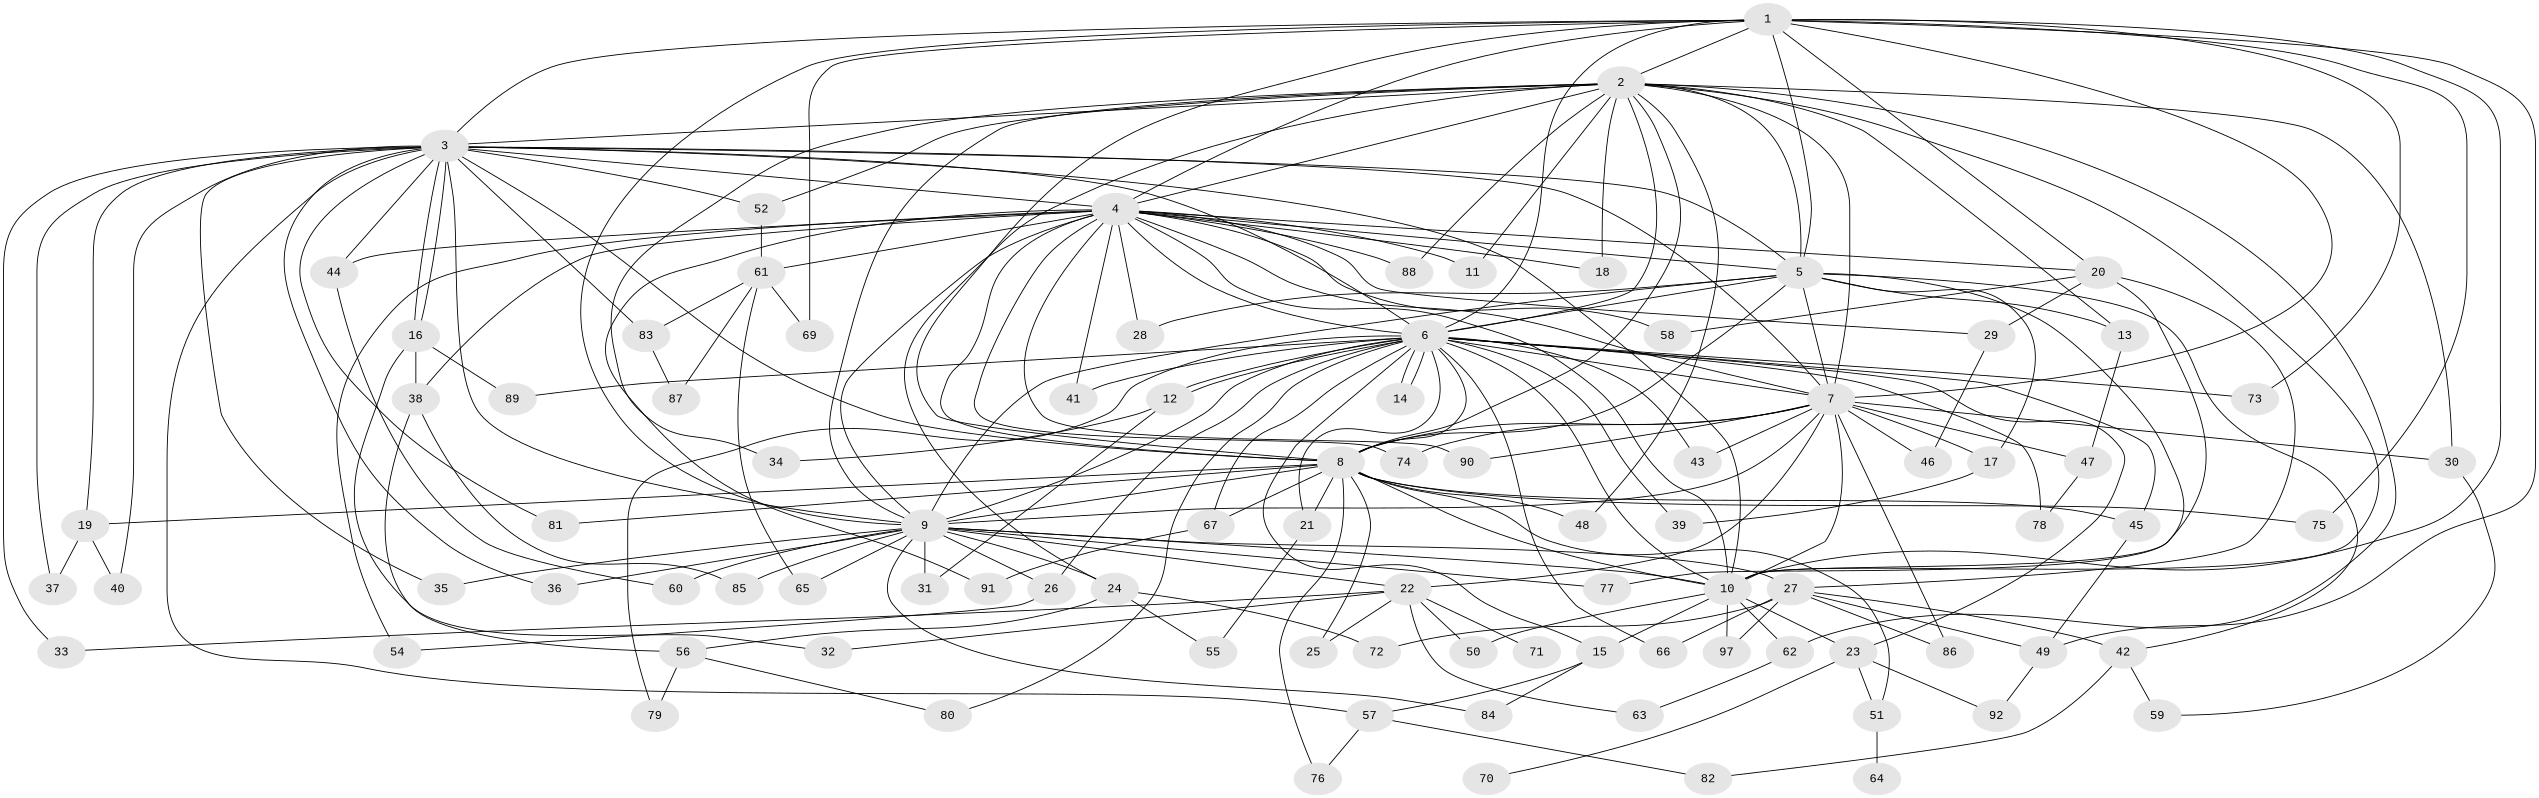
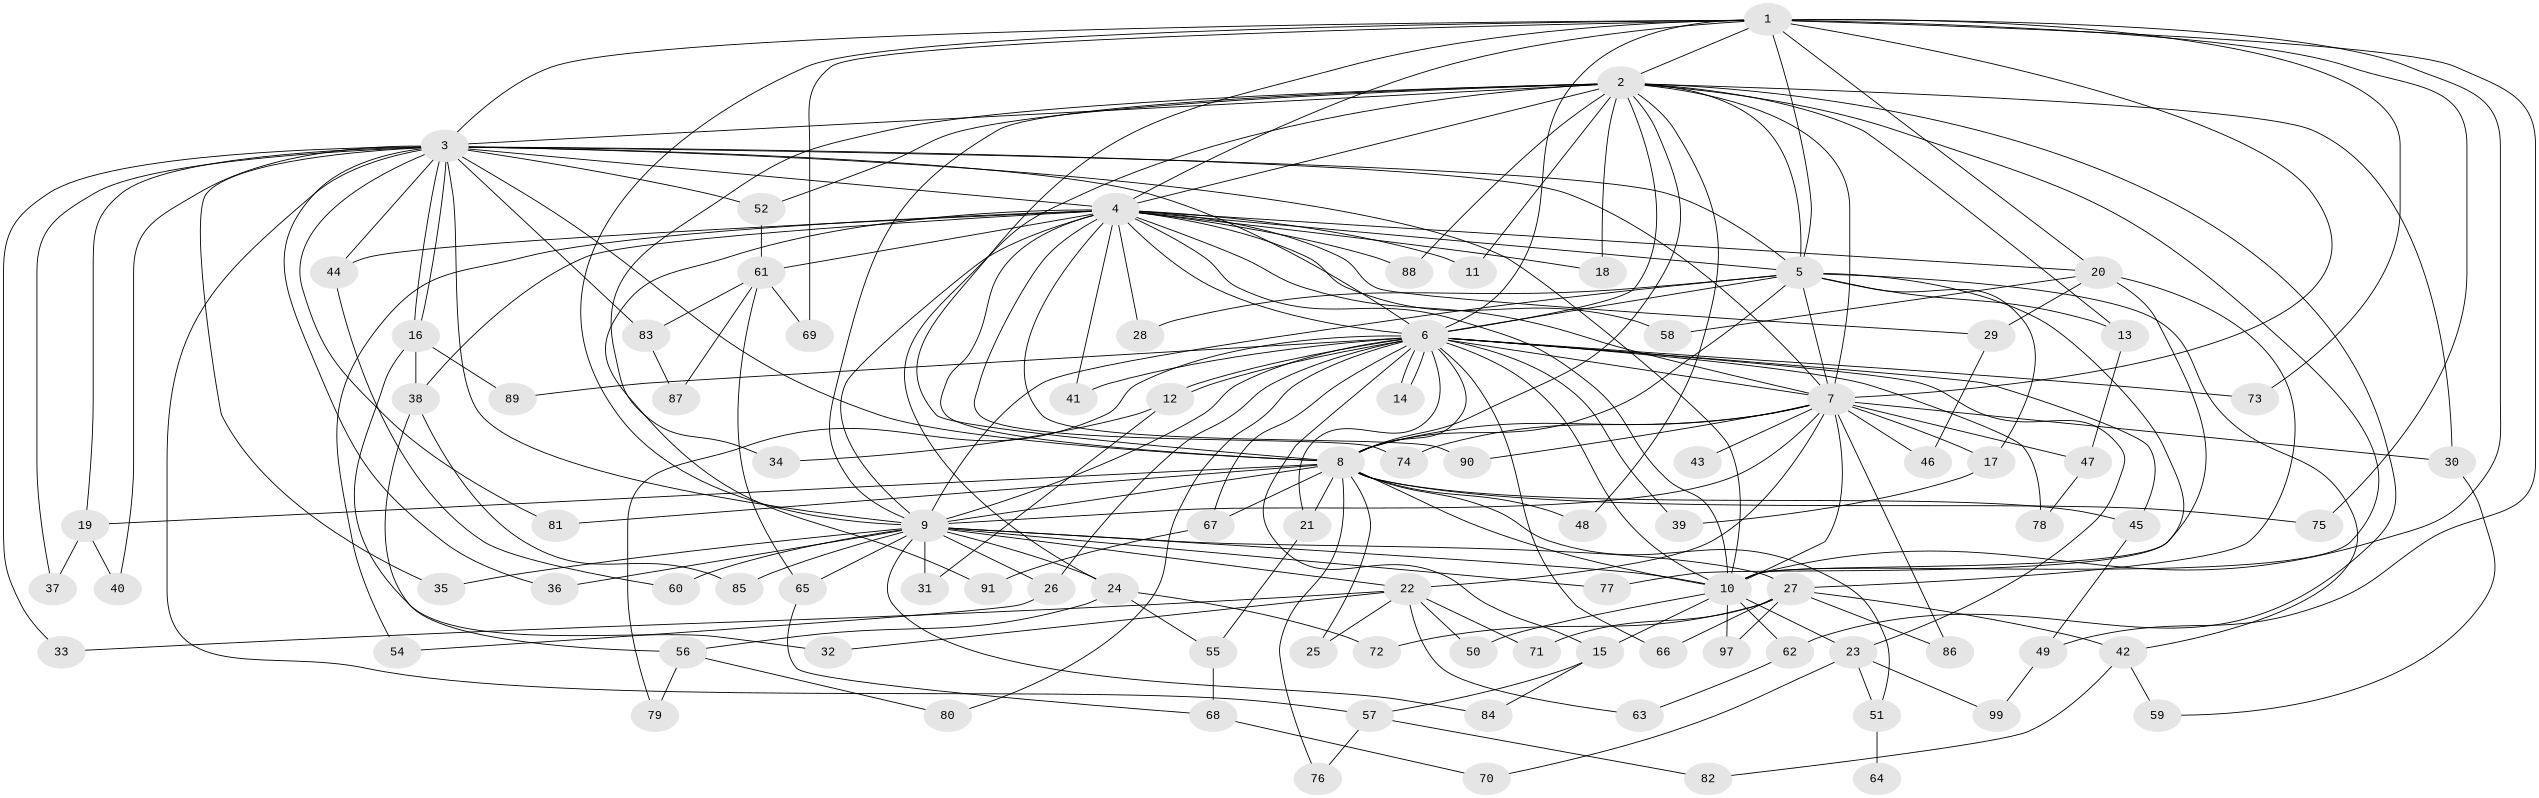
(1597, 368) -> none
(1891, 614) -> (1664, 621)
none -> (1213, 716)
(1997, 716) -> (1997, 716)
